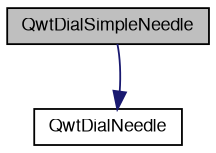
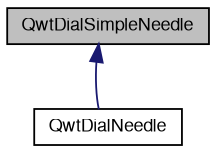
(120, 68) -> (96, 86)
